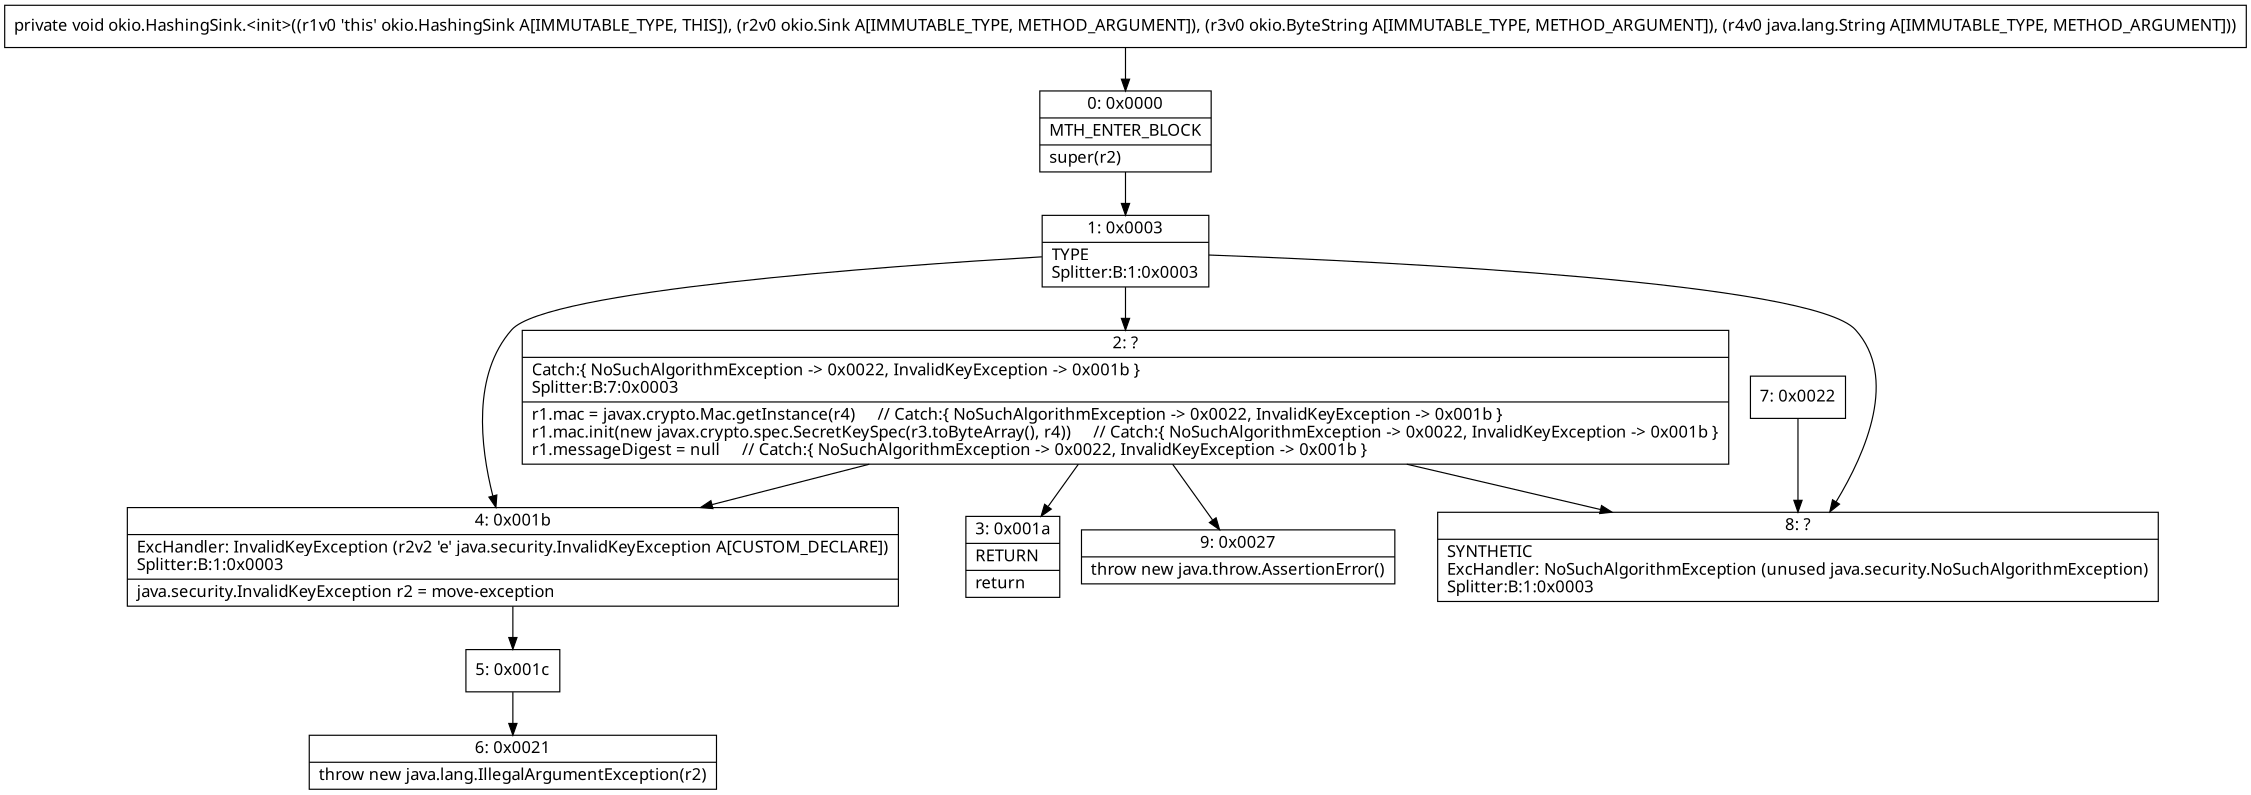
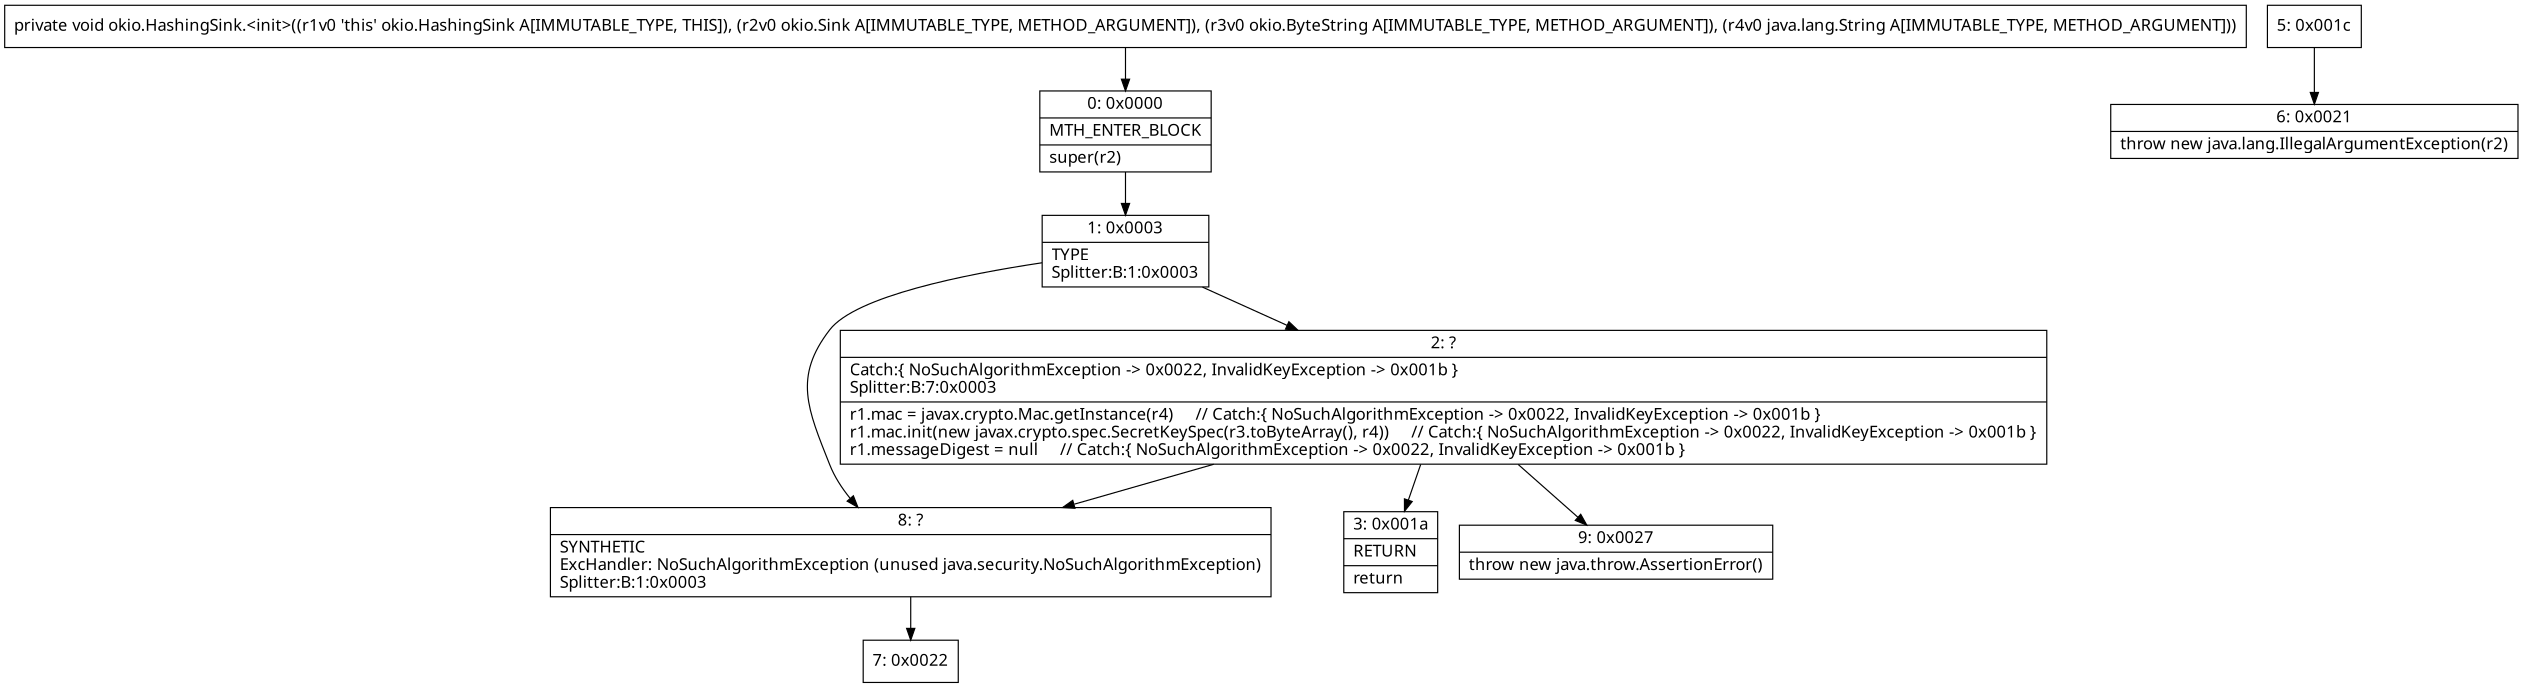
(1798, 459) -> (911, 613)
(513, 557) -> none
